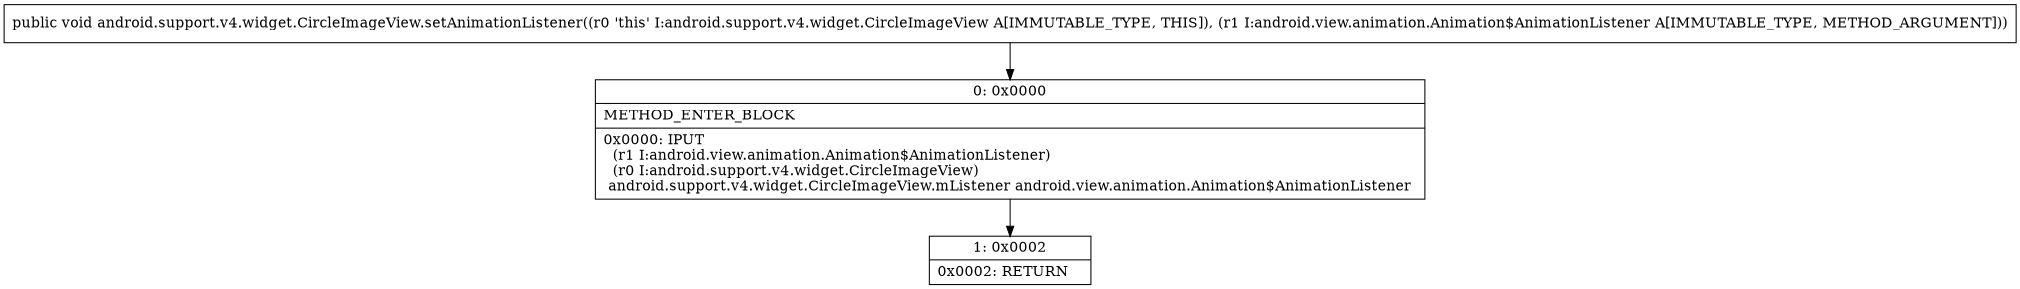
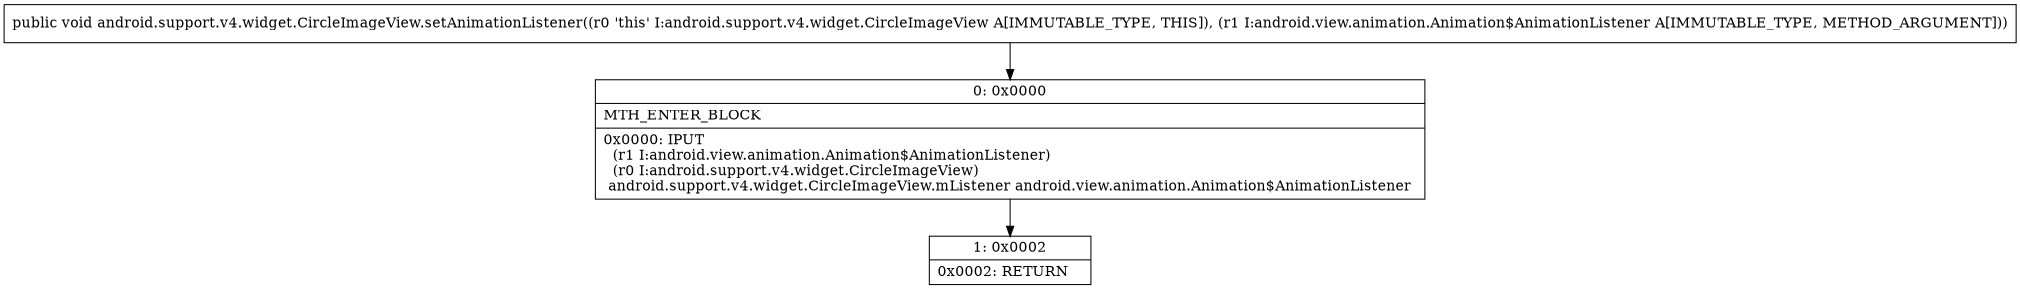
(700, 115) -> (683, 115)
